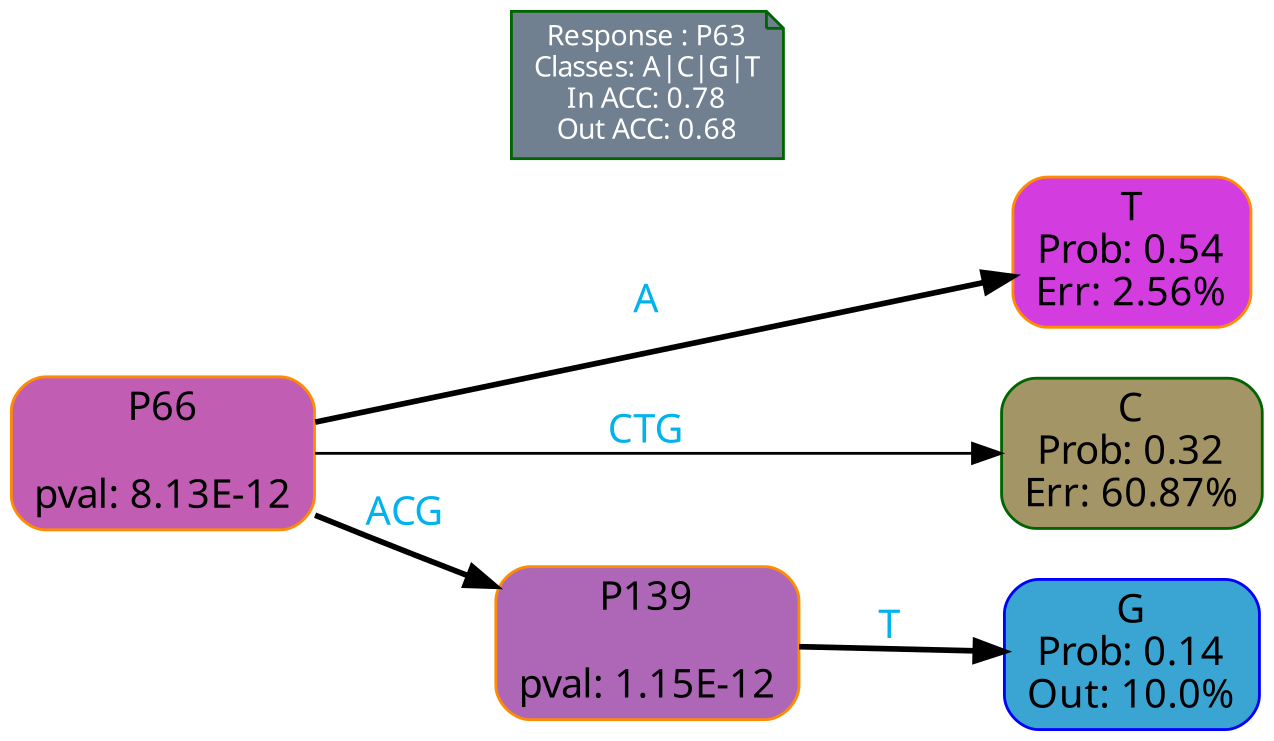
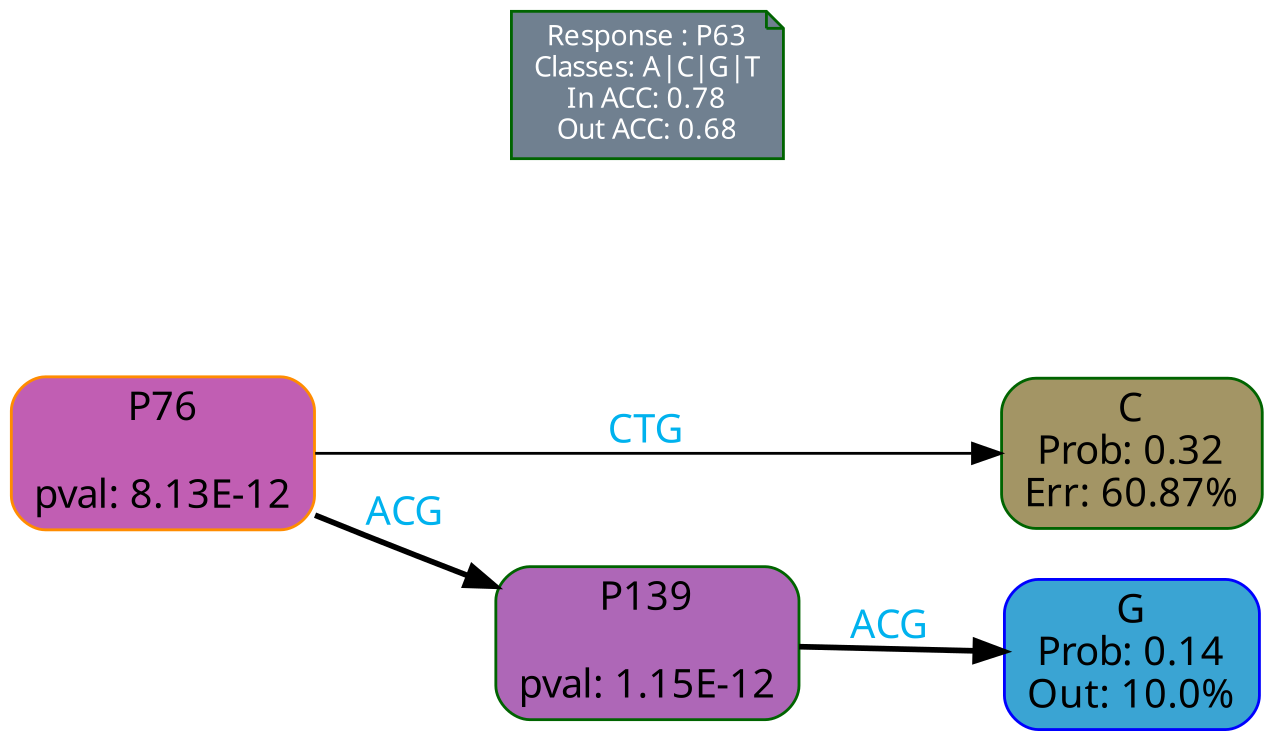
(1132, 252) -> none
(163, 453) -> (163, 453)
(890, 628) -> (890, 628)
(647, 643) -> (647, 643)
